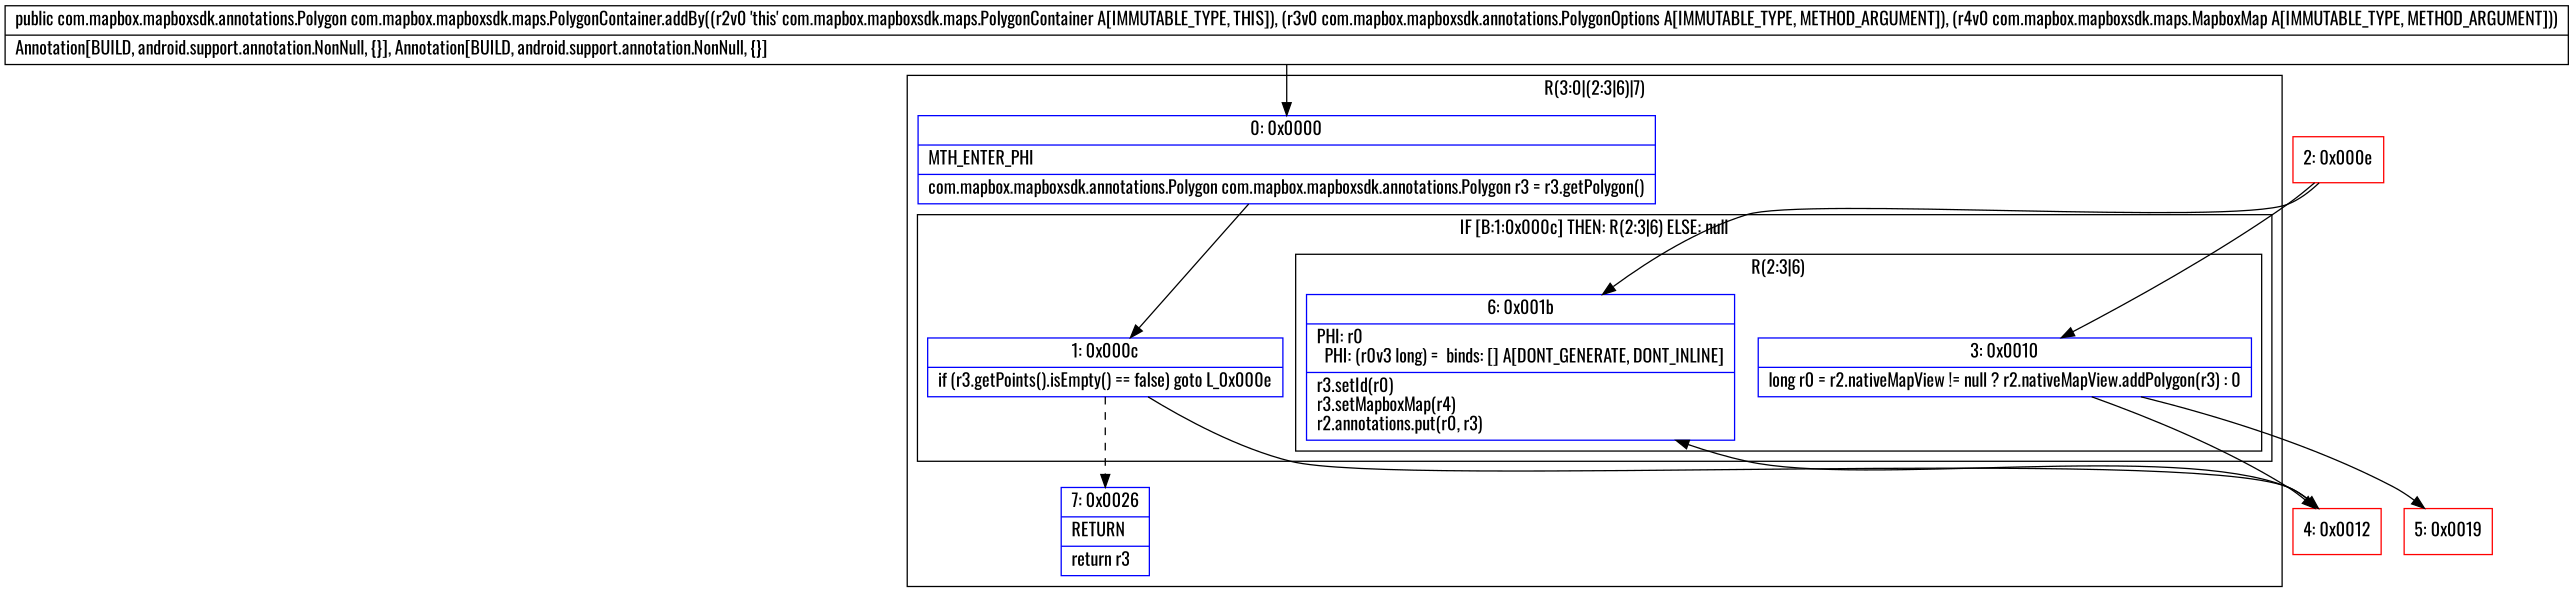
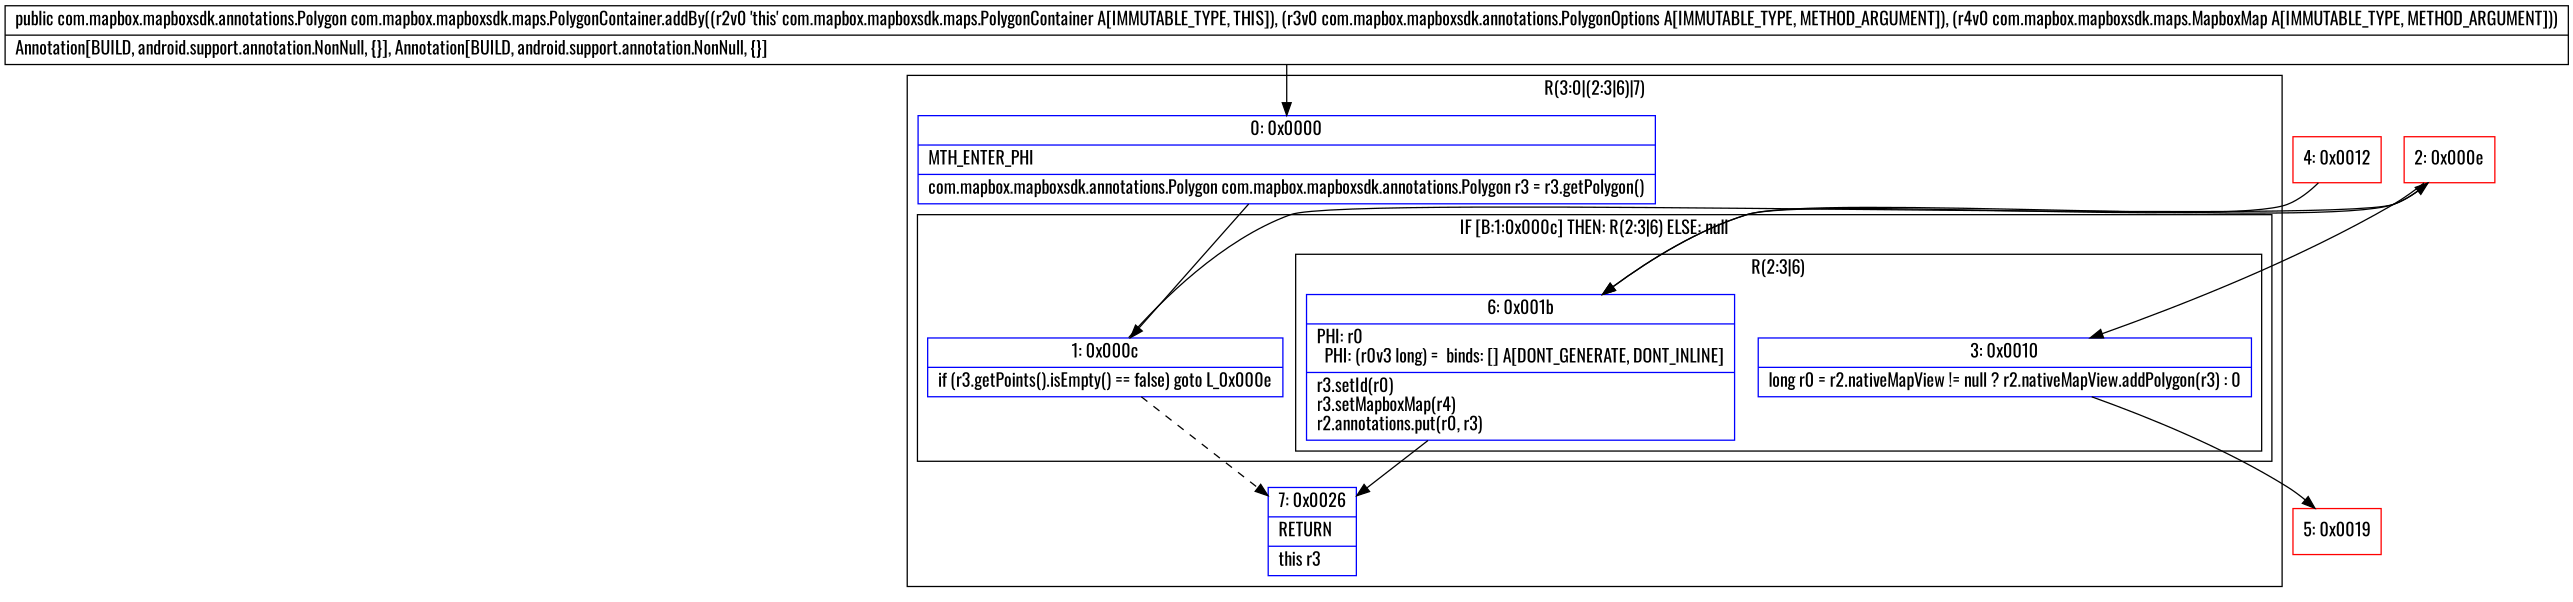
(2202, 442) -> none
none -> (1391, 469)
(1723, 470) -> (1753, 208)
(1101, 560) -> (1300, 560)
